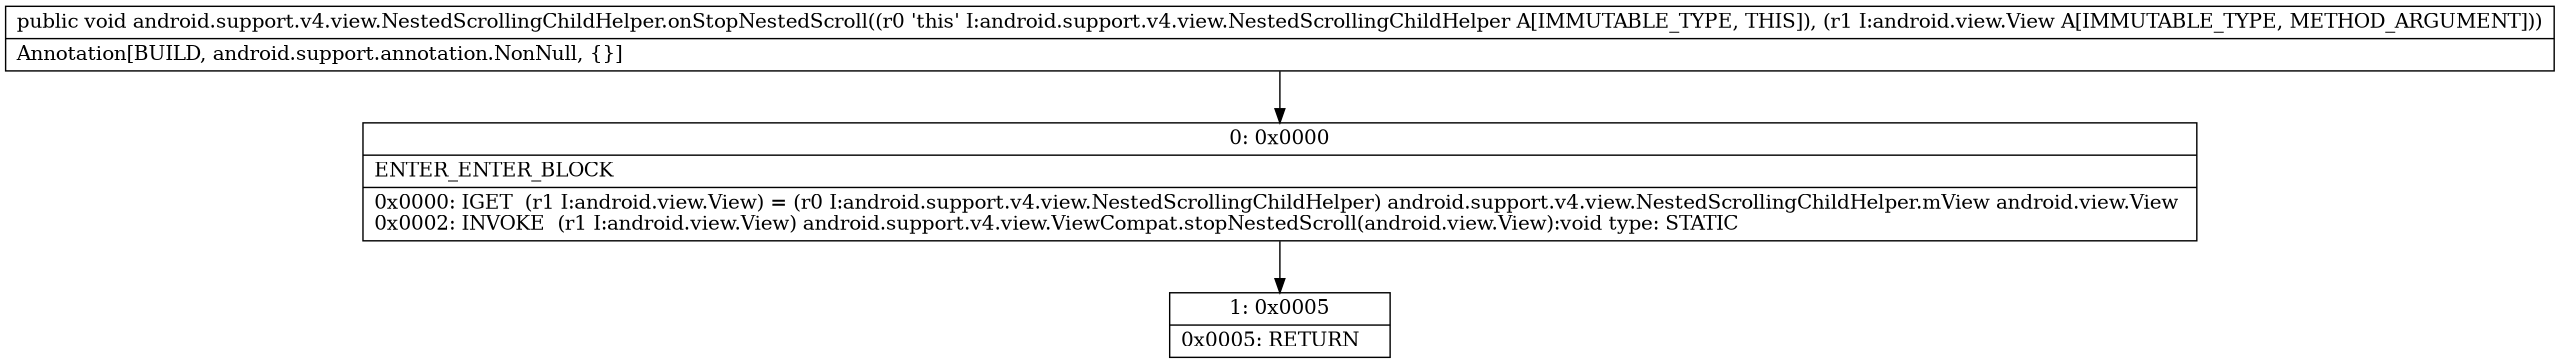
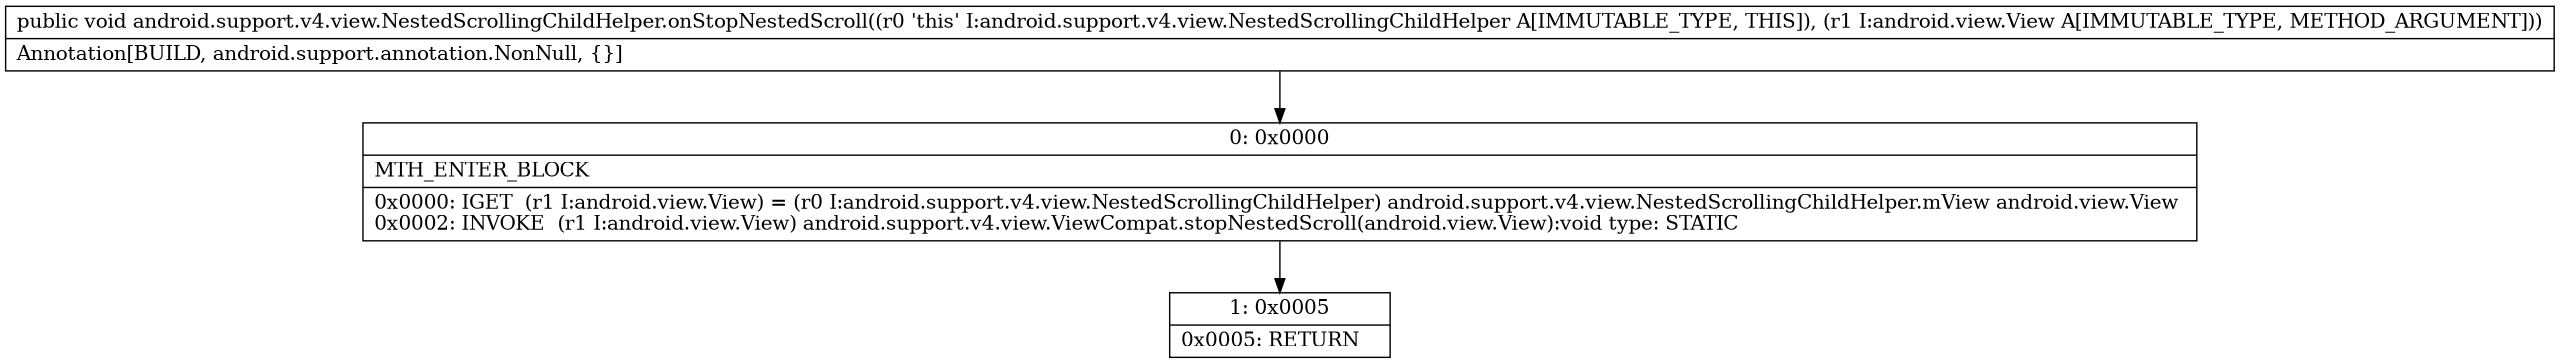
(494, 171) -> (482, 171)
